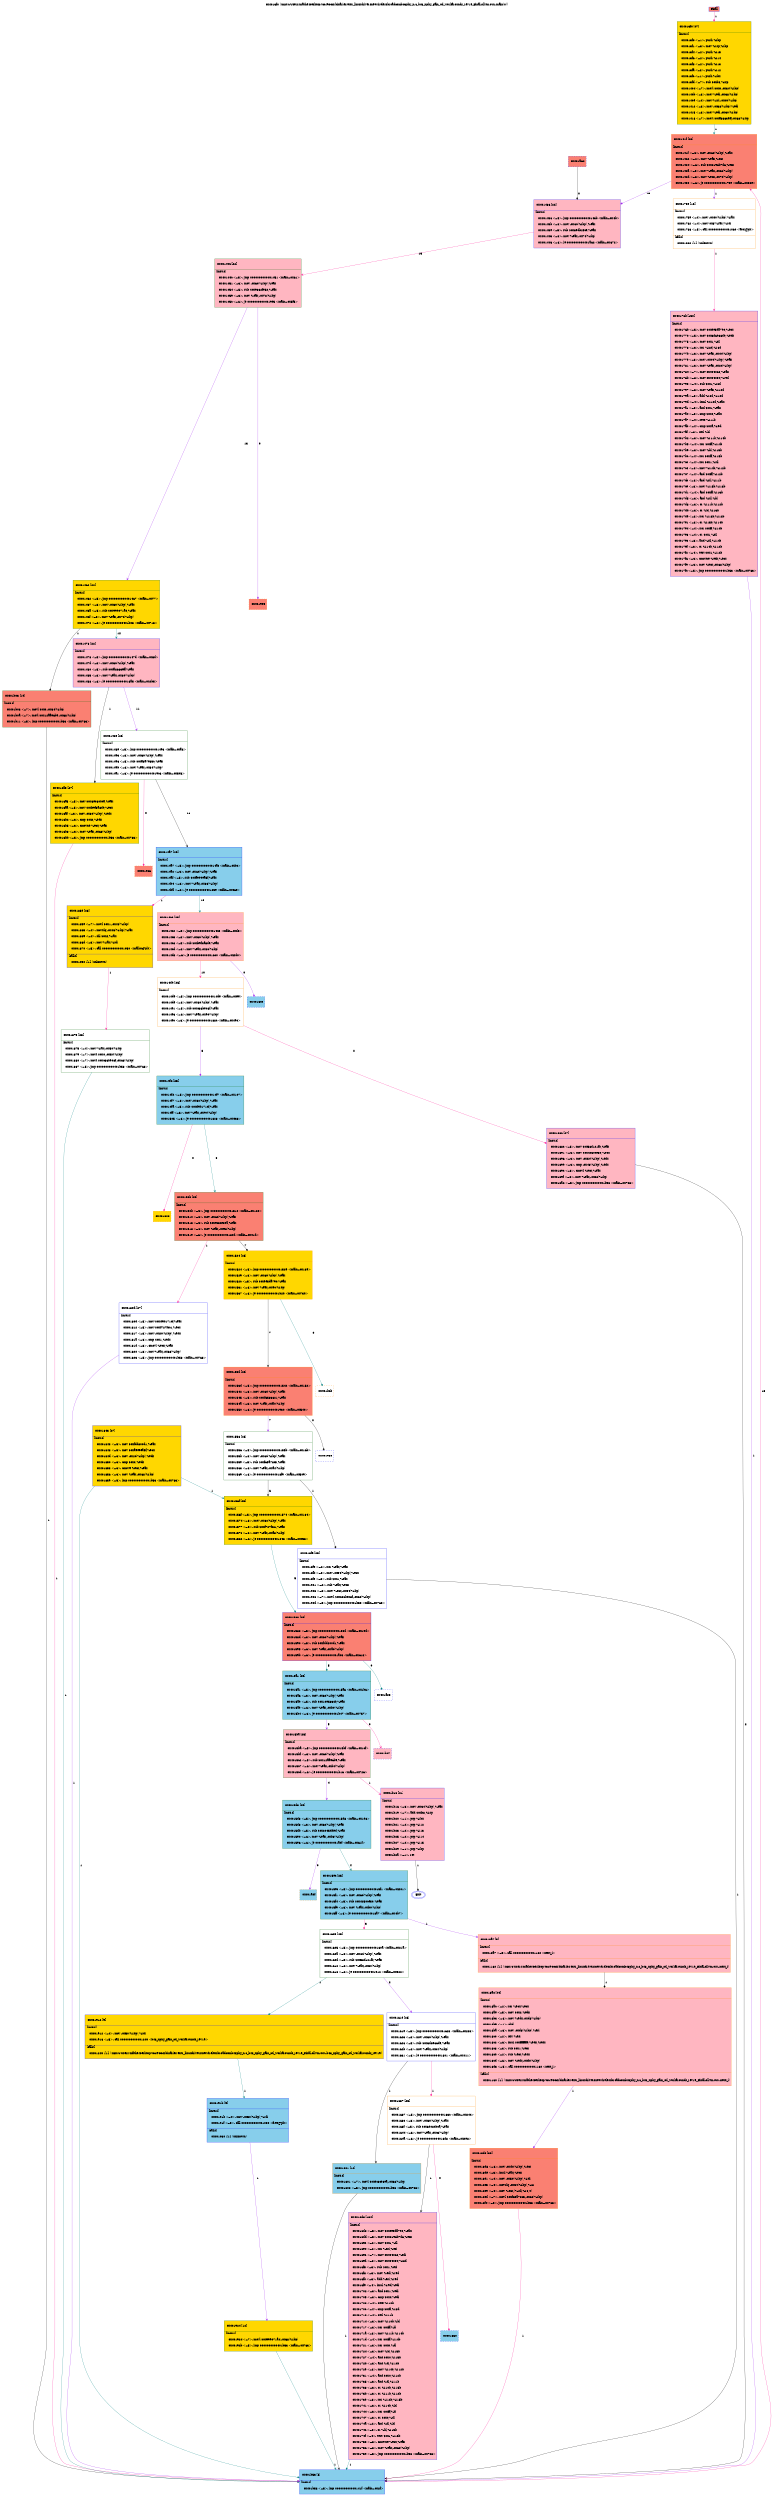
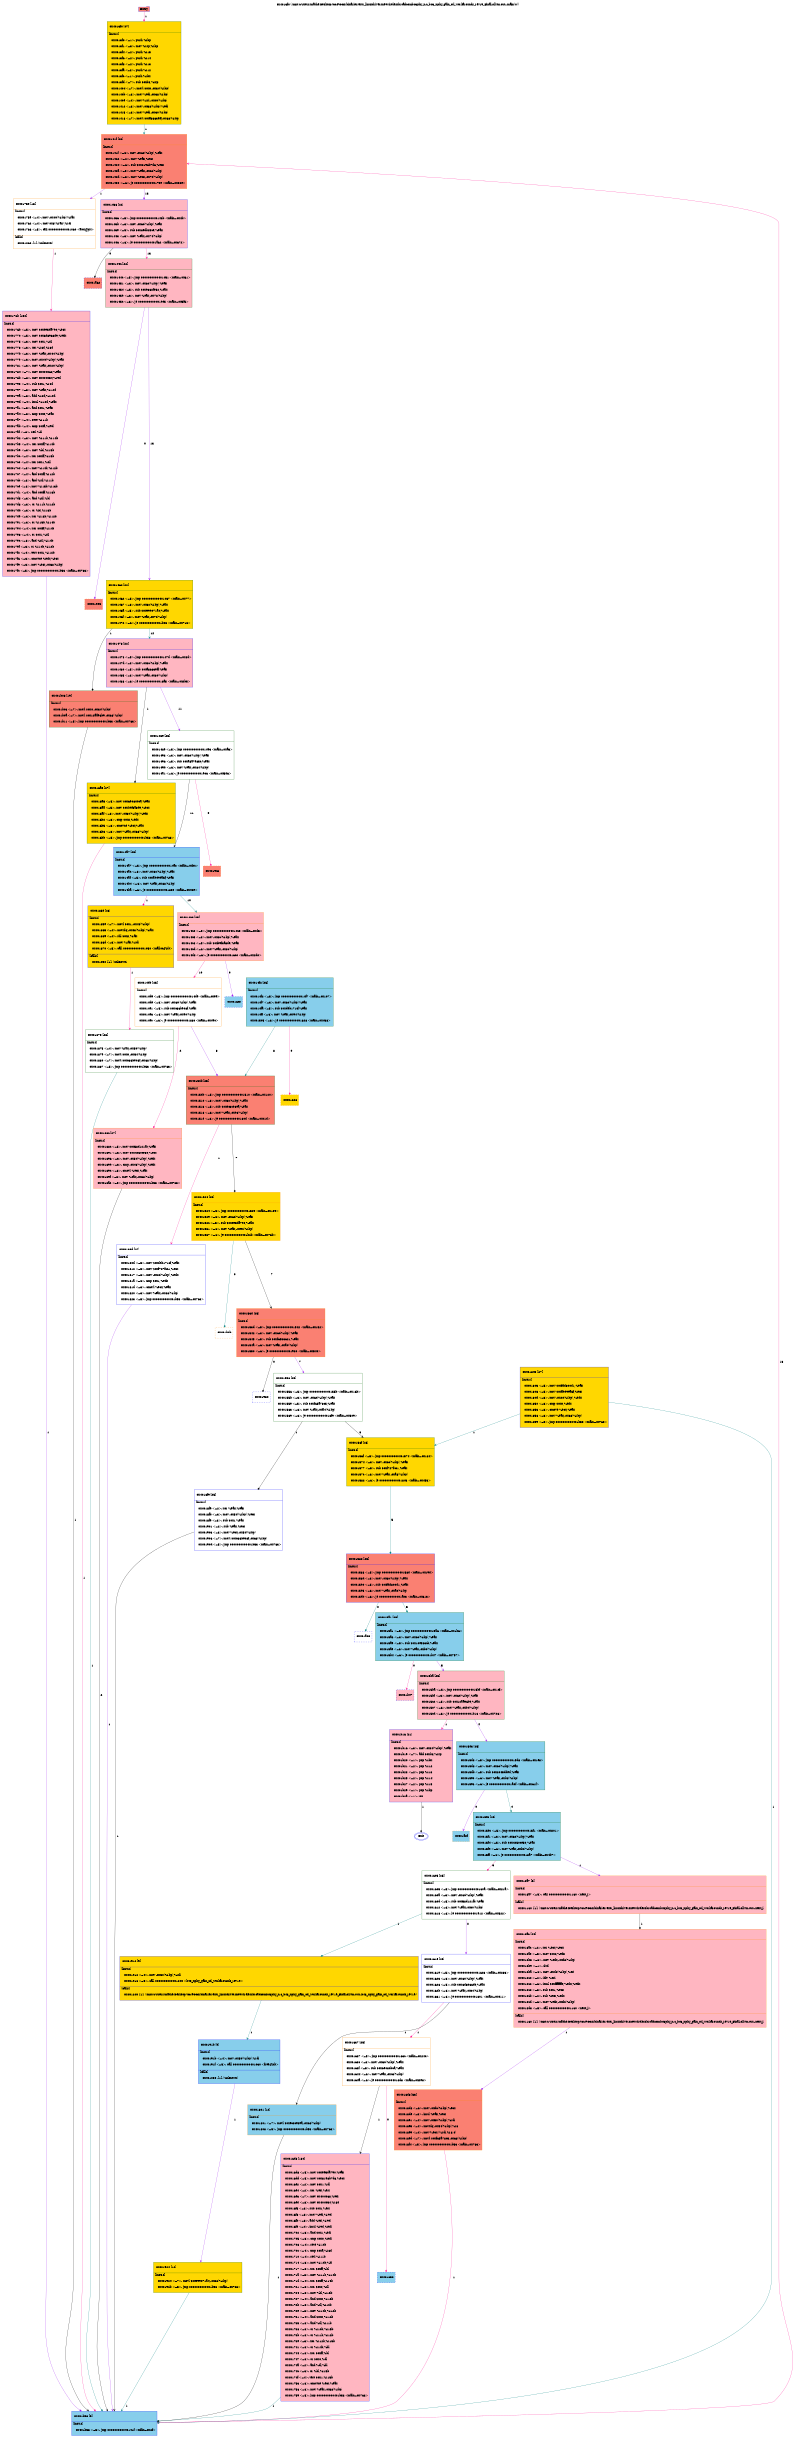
(714, 9) -> (144, 9)
(577, 182) -> (102, 261)
(200, 1050) -> (204, 1050)
(591, 1158) -> (138, 1158)
